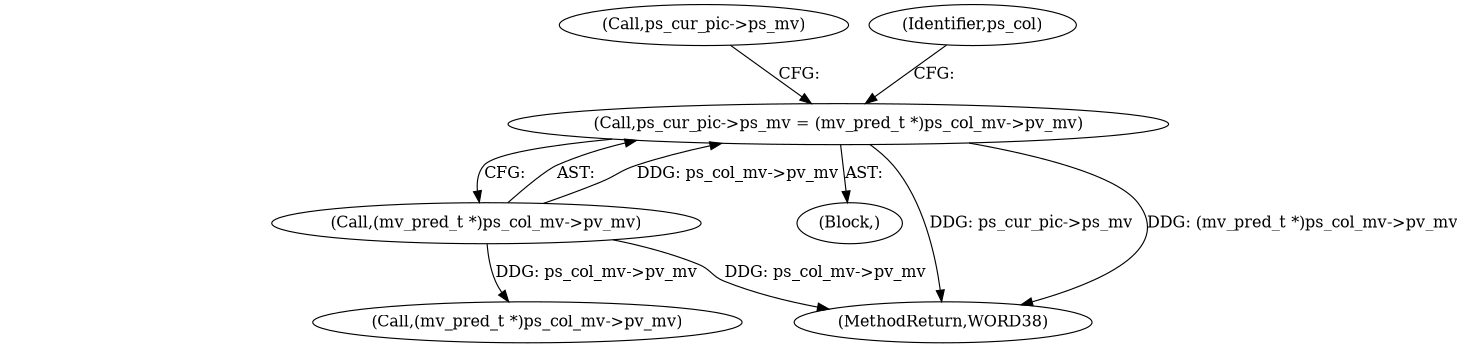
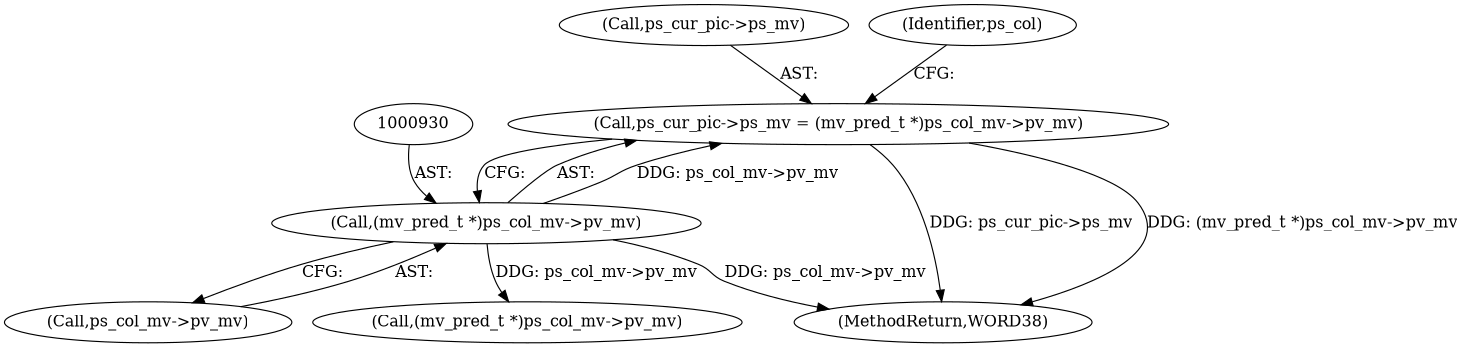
(802, 75) -> (802, 75)
none -> (414, 124)
(850, 223) -> none
none -> (148, 322)
